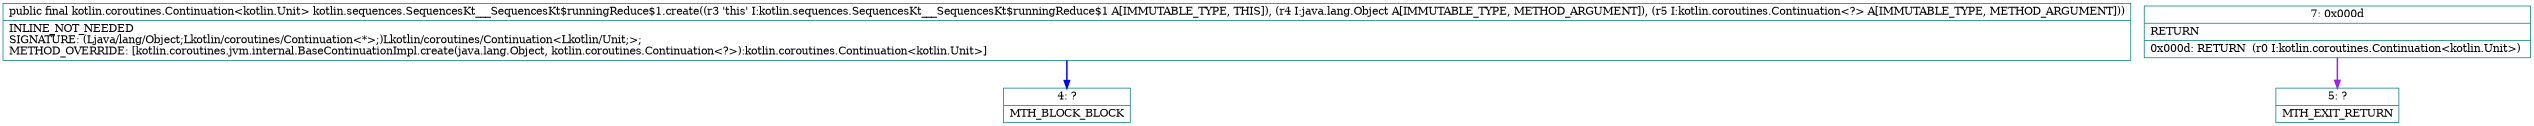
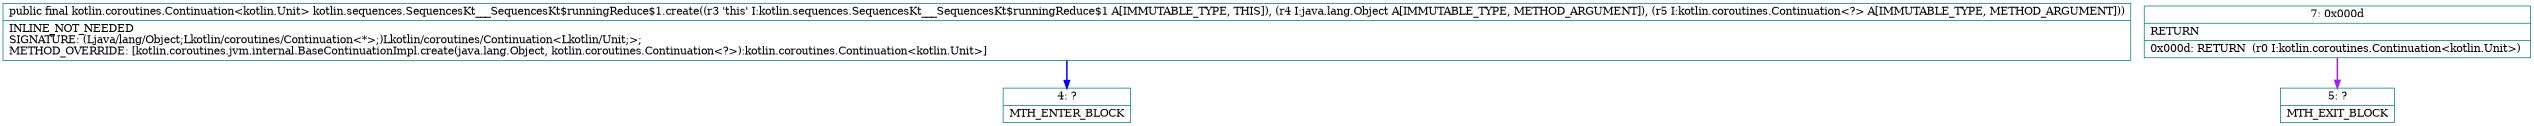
(1067, 114) -> (1067, 114)
(2337, 114) -> (2337, 114)
